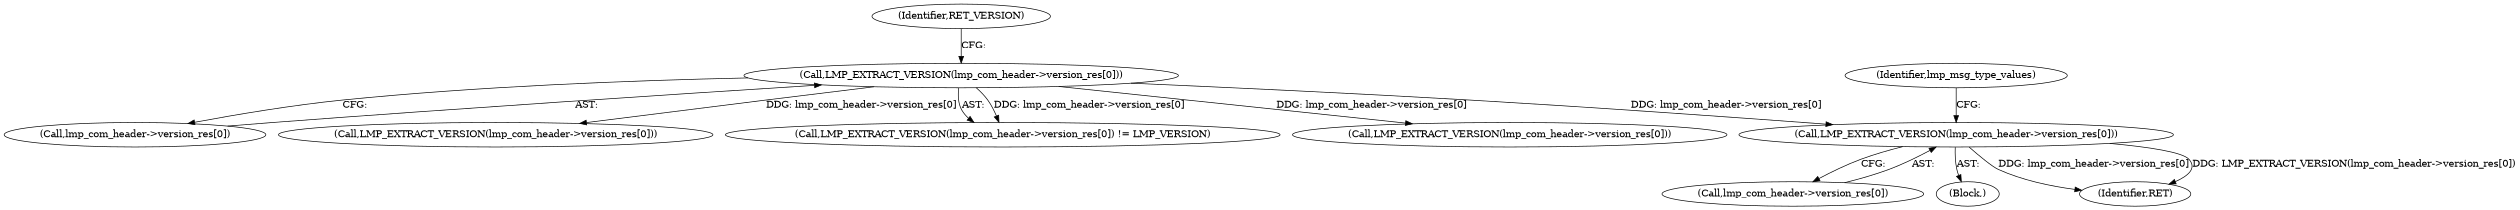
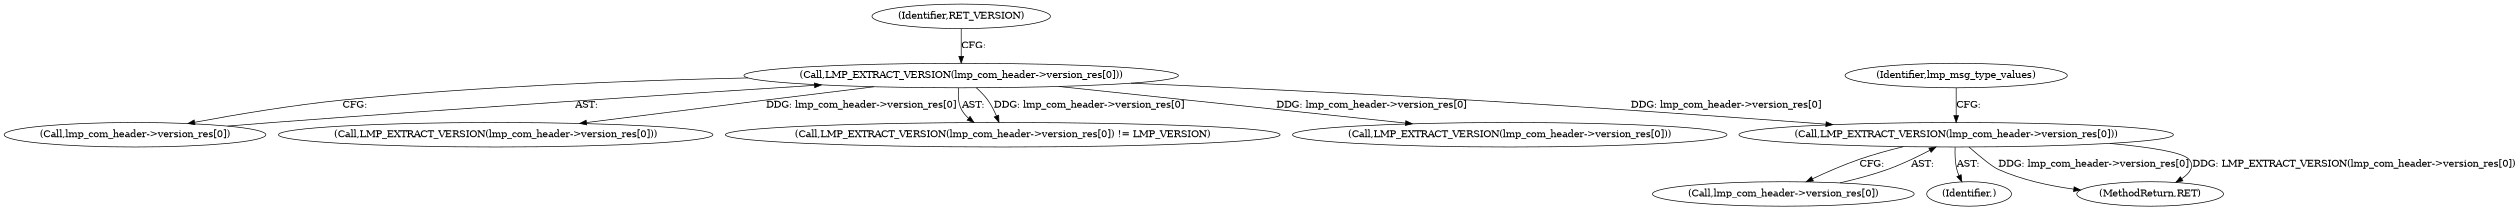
(1968, 194) -> (1969, 194)
(2135, 194) -> (2150, 194)
